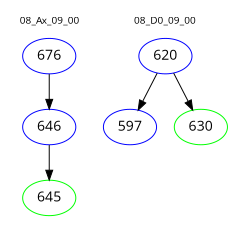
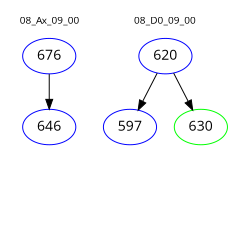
(49, 198) -> none
